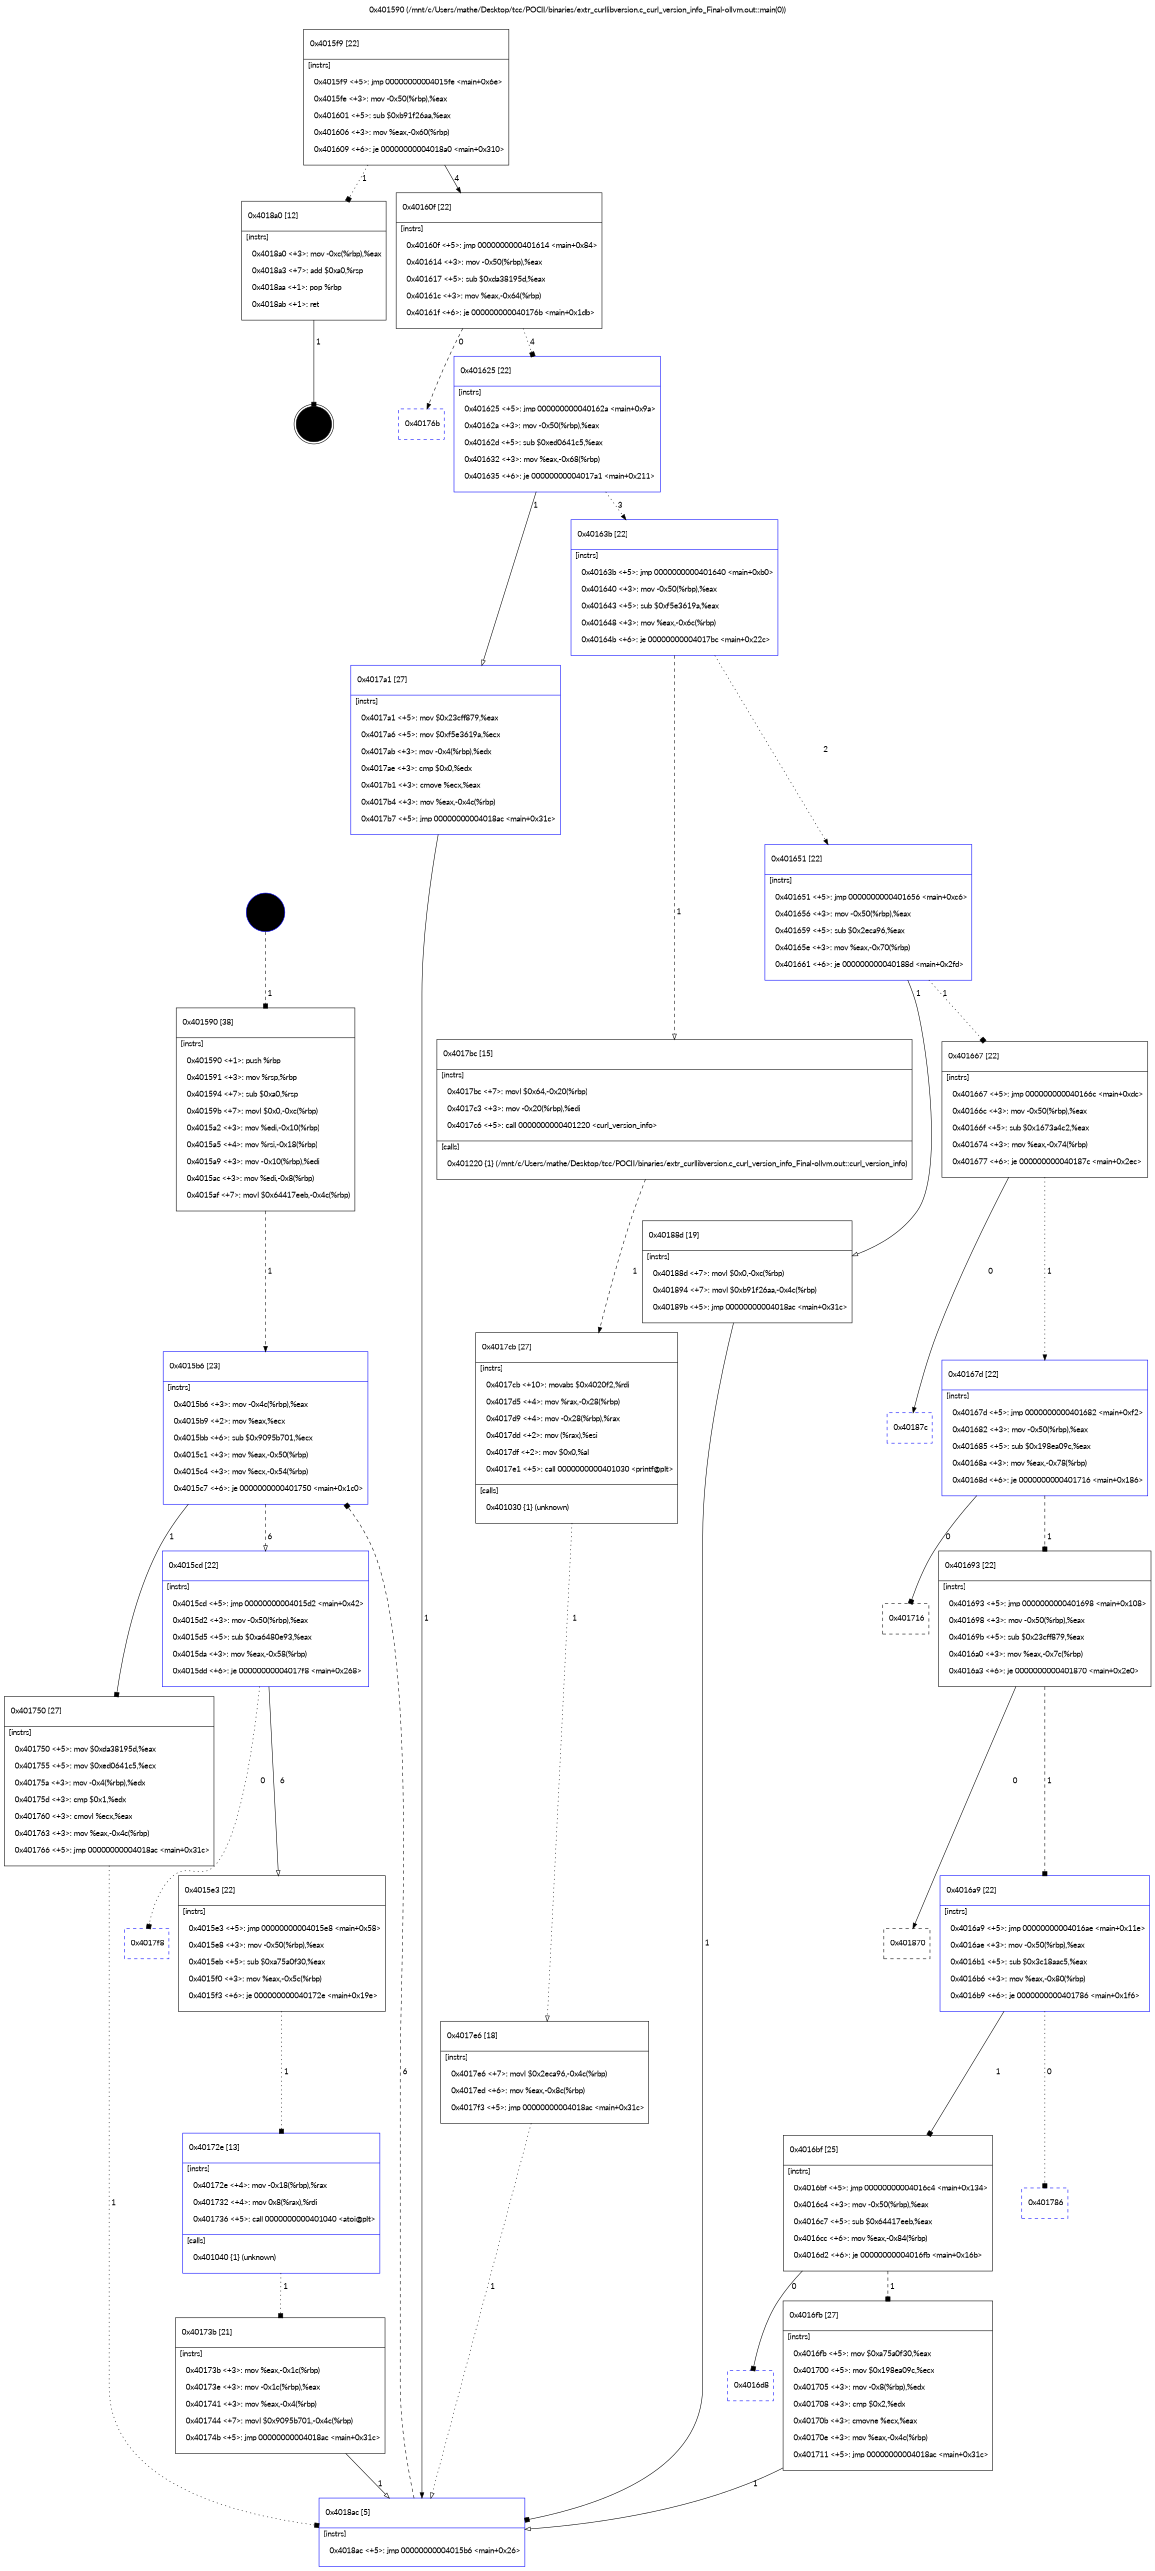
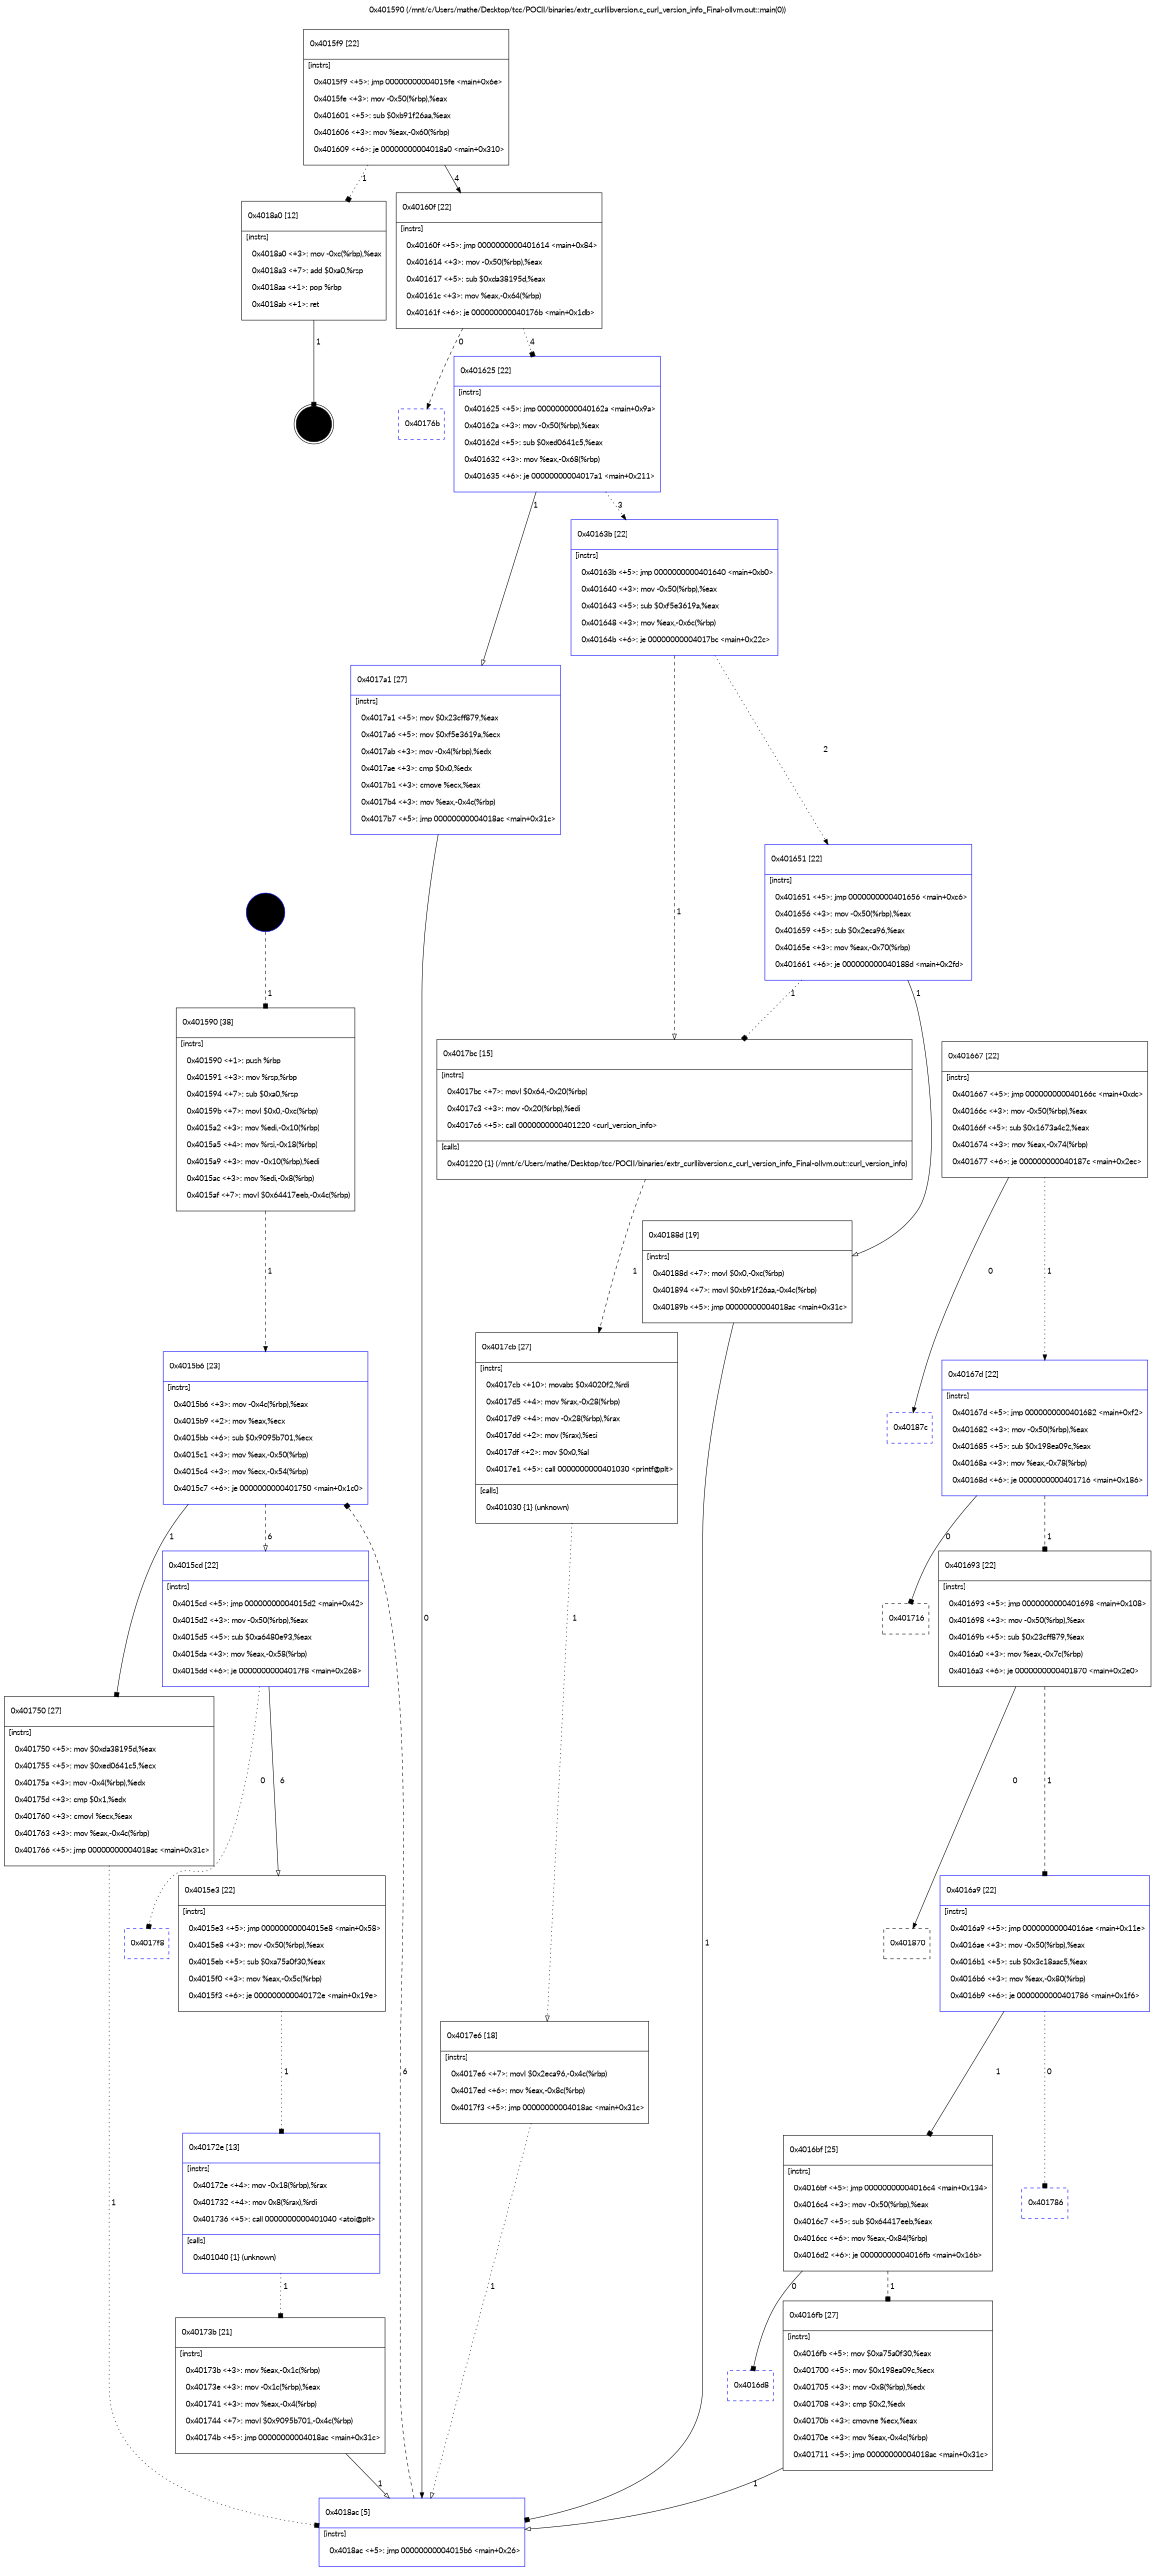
(955, 1009) -> (774, 1008)
(425, 1619) -> (425, 1619)
